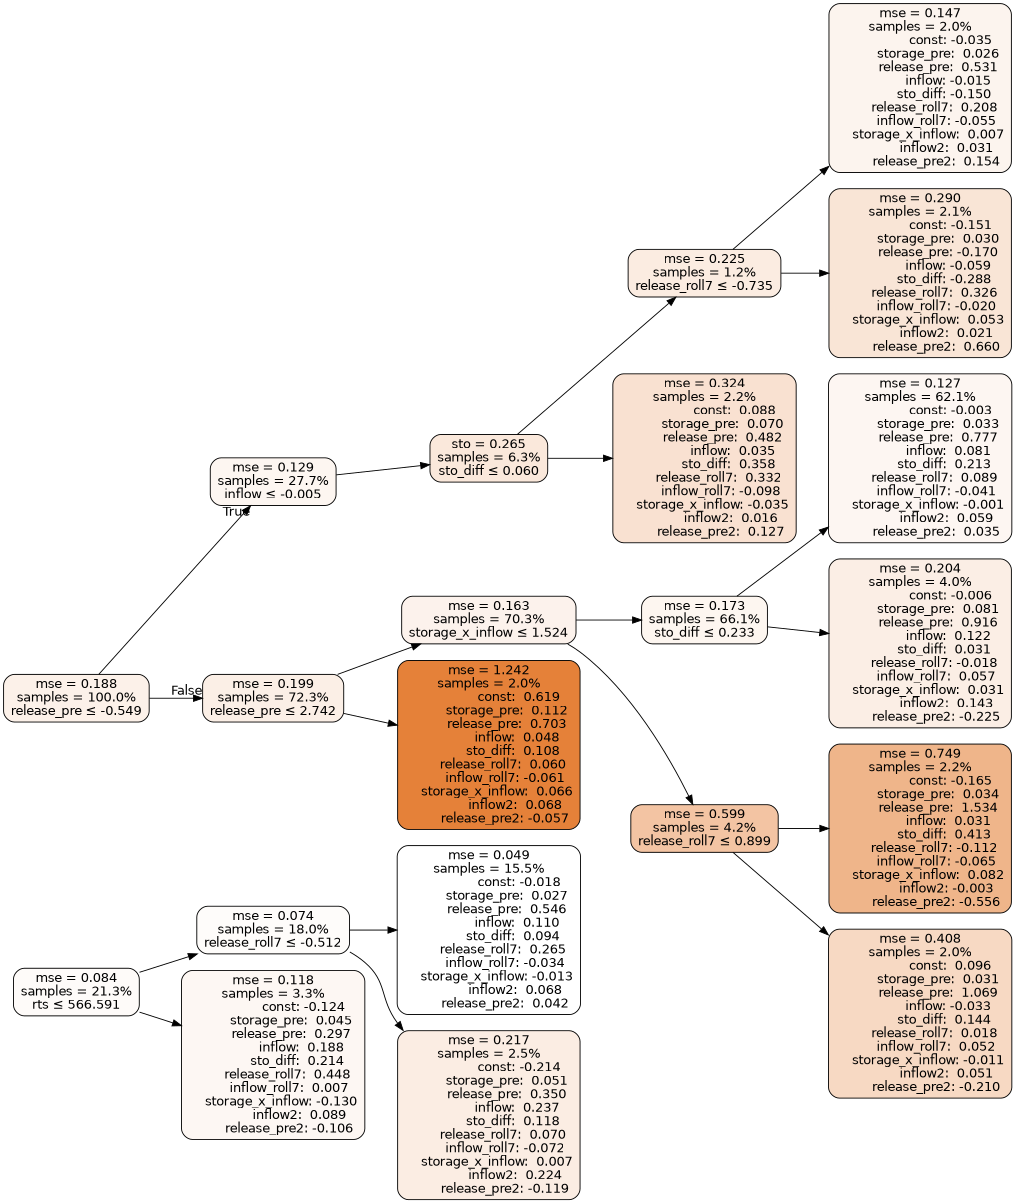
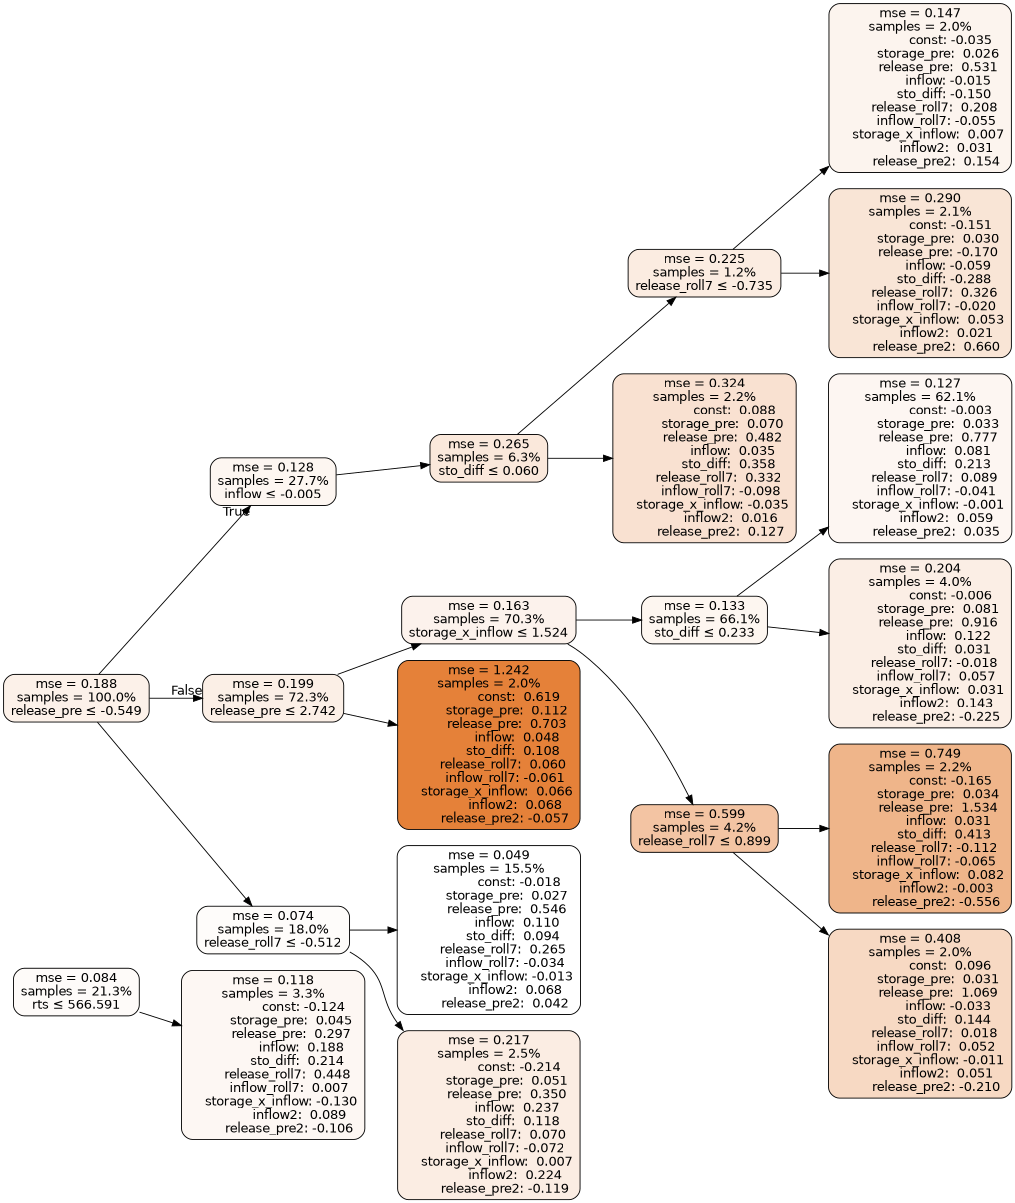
(489, 458) -> (489, 458)
(273, 482) -> (273, 482)
(705, 620) -> (705, 620)
(164, 964) -> (172, 811)
